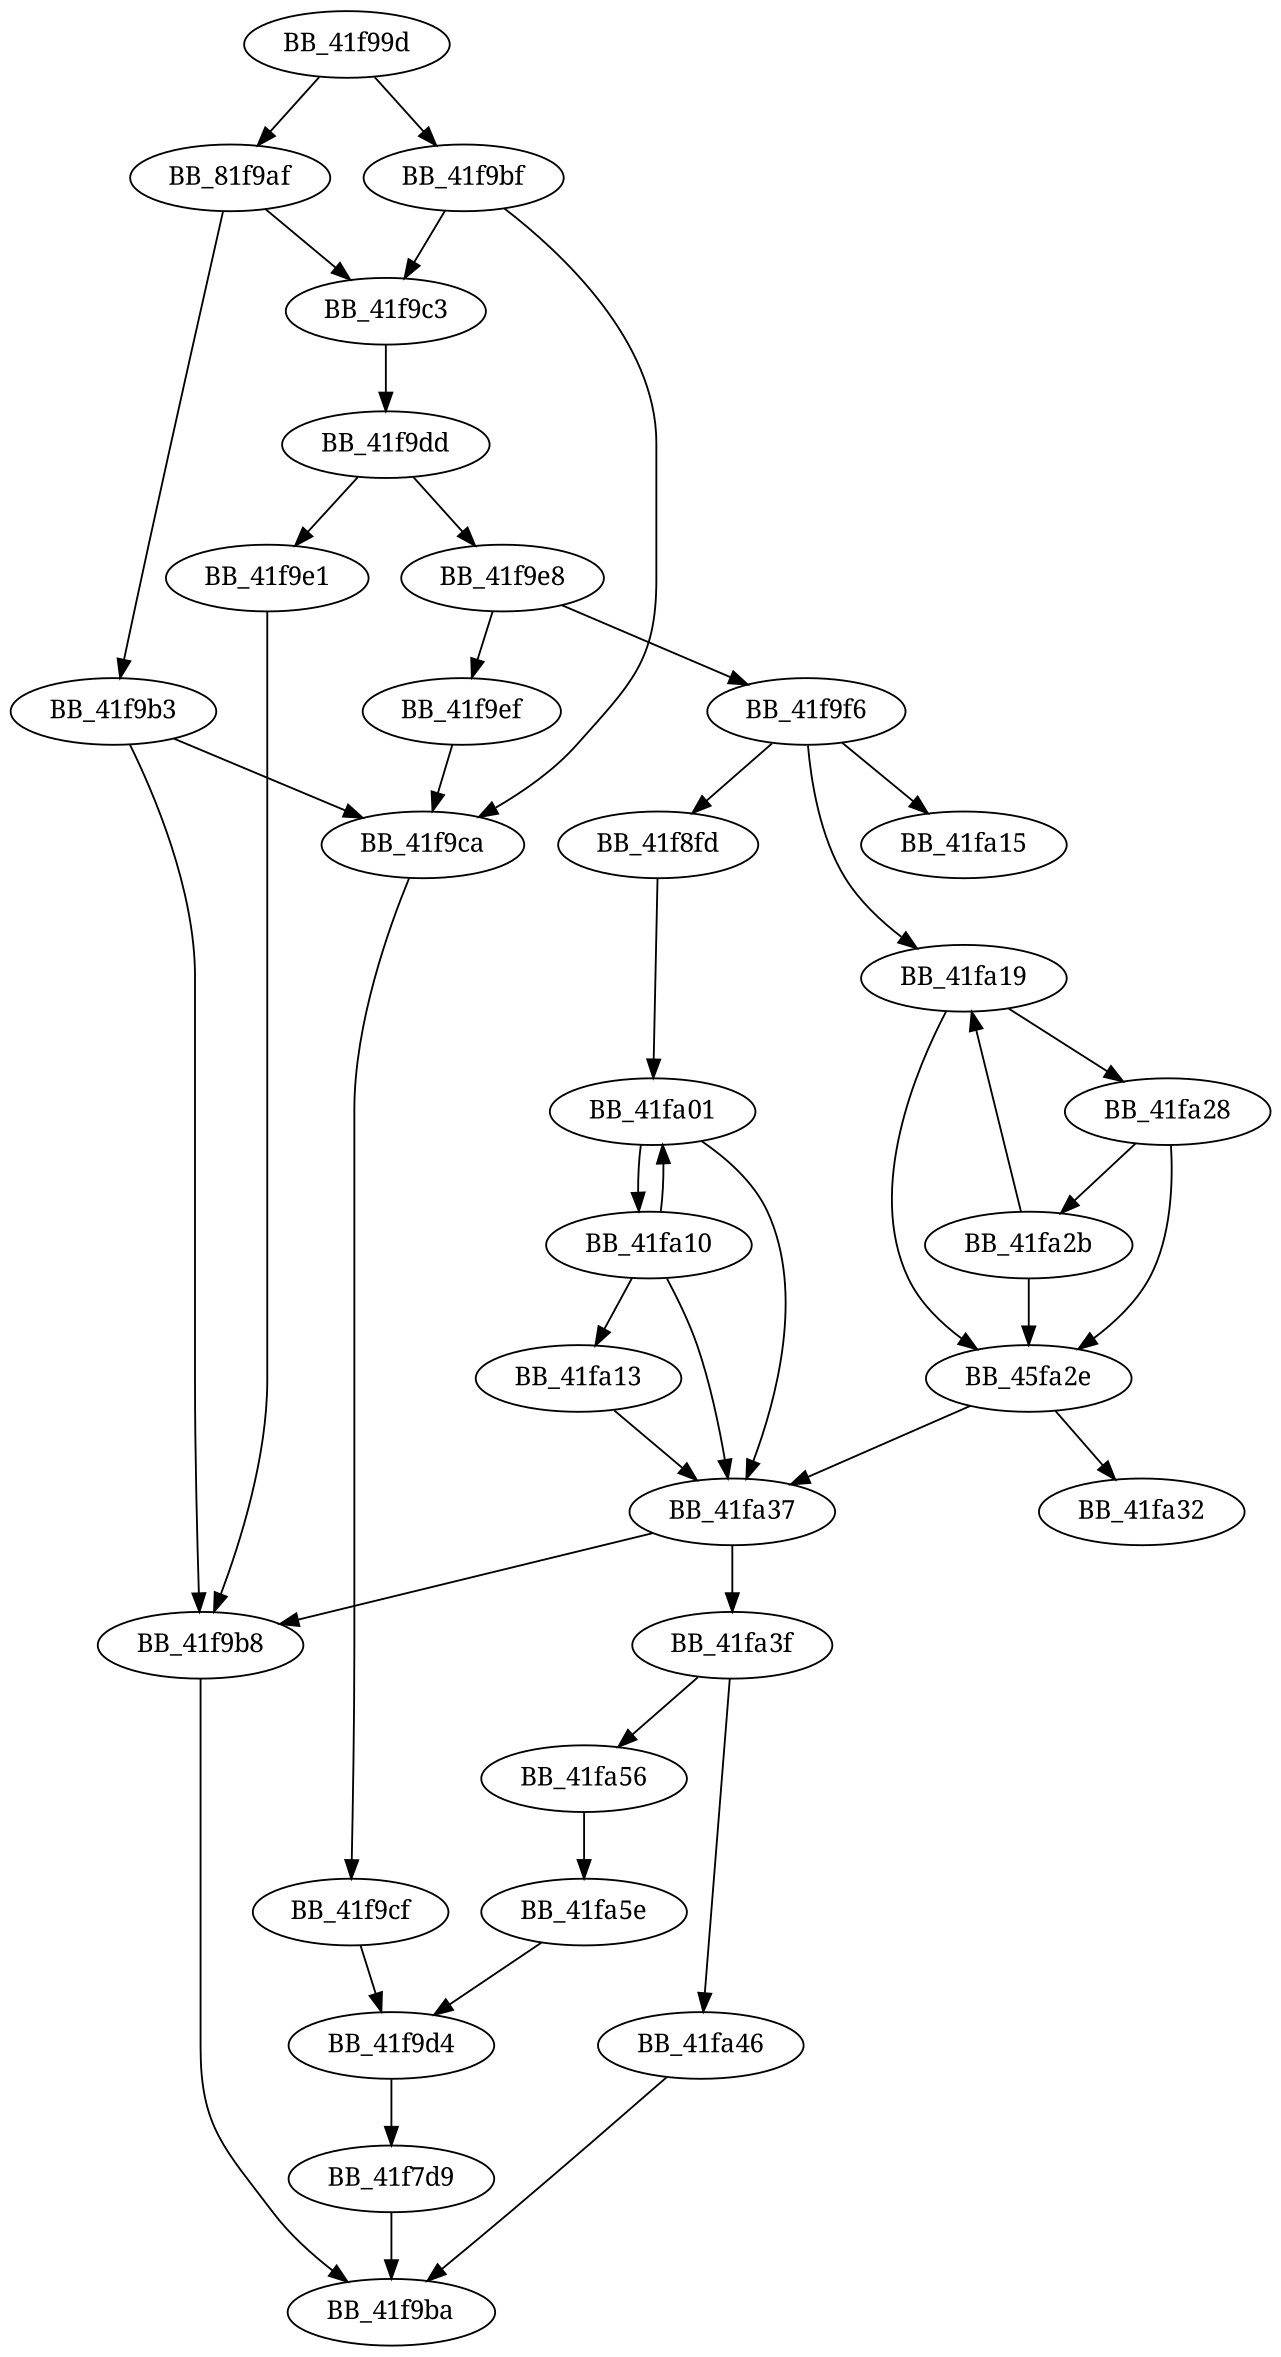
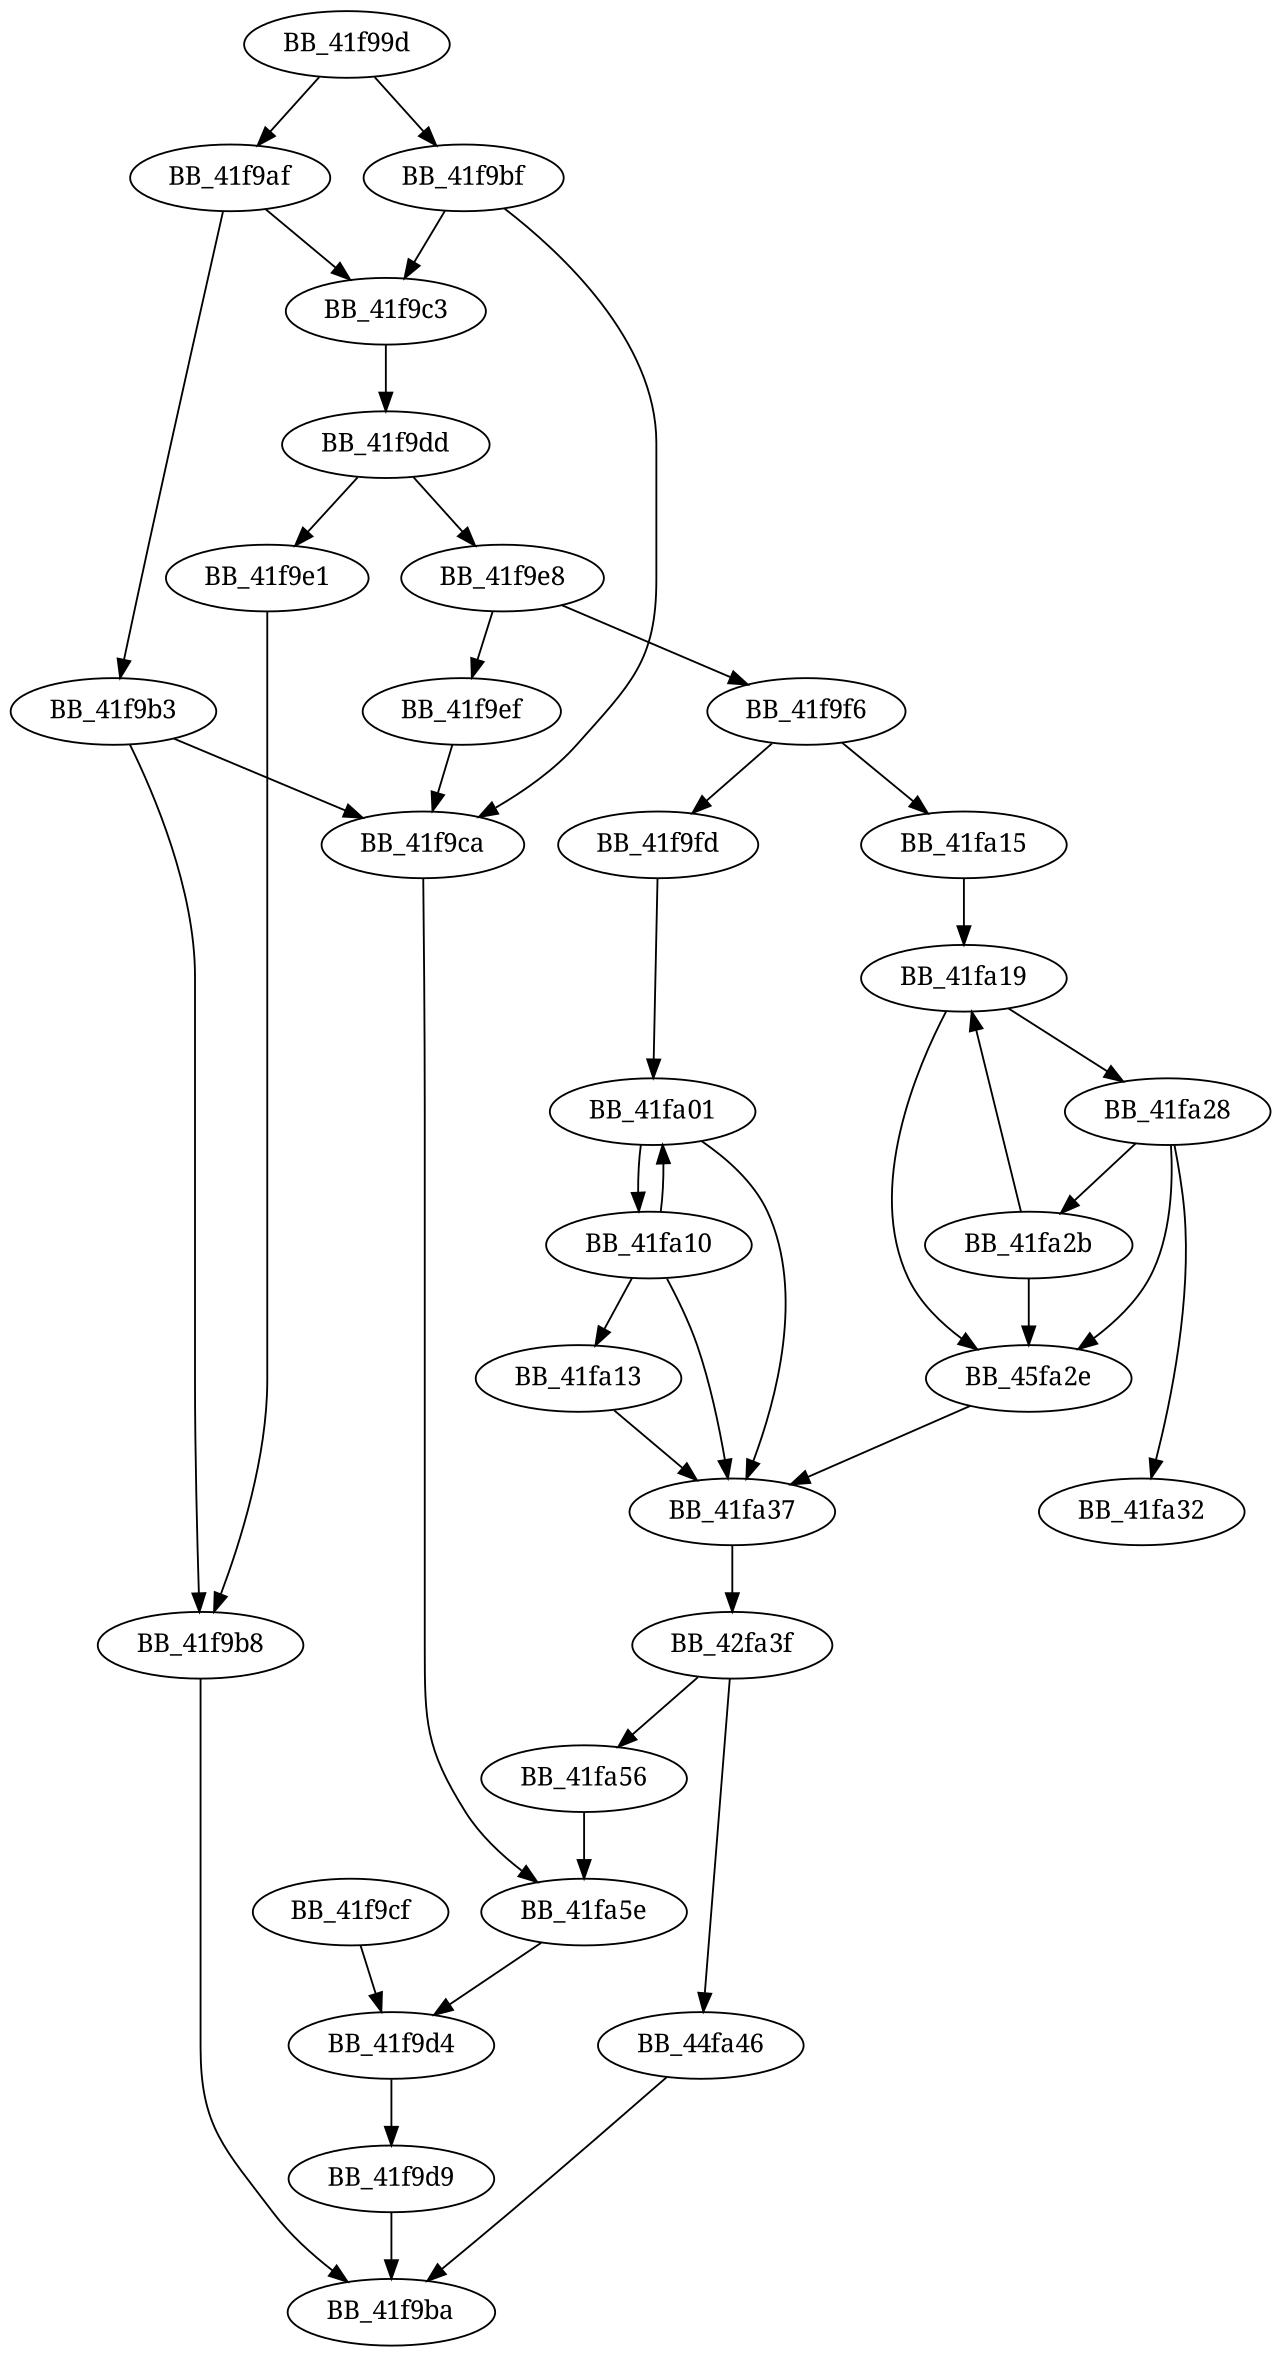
(230, 178) -> (230, 178)
(658, 845) -> (658, 845)
(832, 853) -> (964, 902)
(354, 1365) -> (425, 1390)
(1079, 1438) -> (1183, 1303)
(475, 1576) -> none
(732, 1645) -> (732, 1645)
(701, 2045) -> (701, 2045)
(391, 2179) -> (391, 2179)
